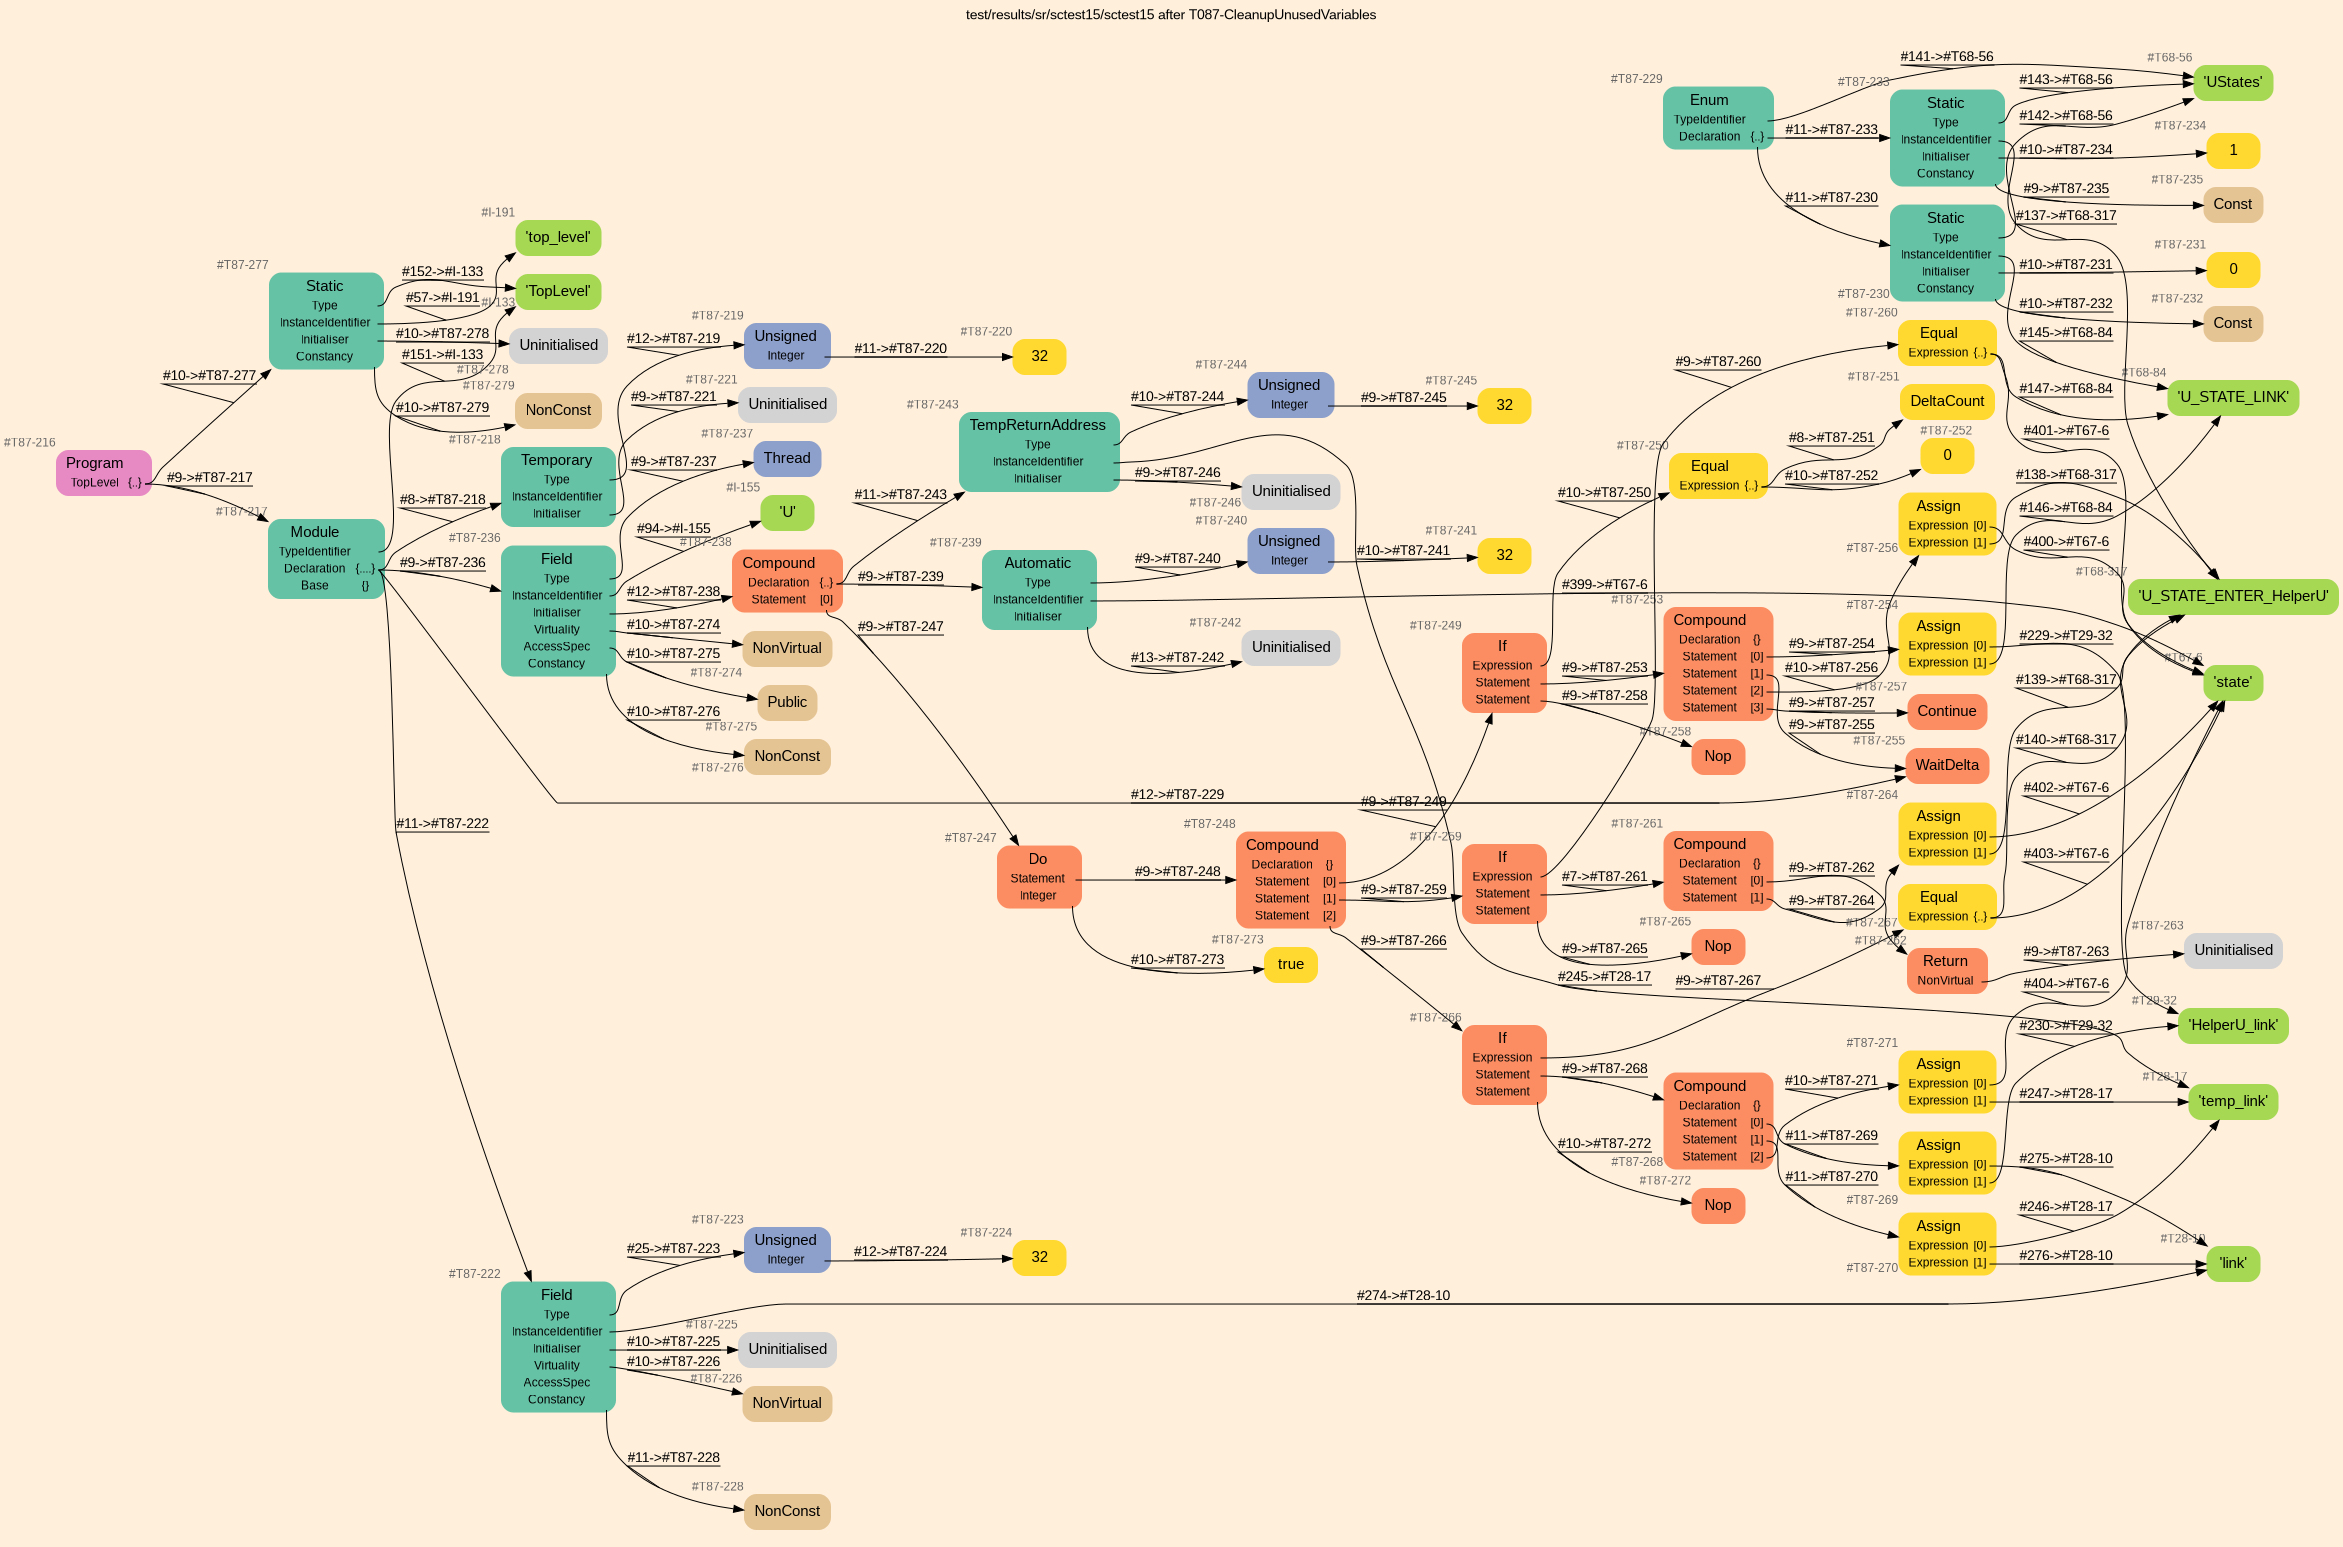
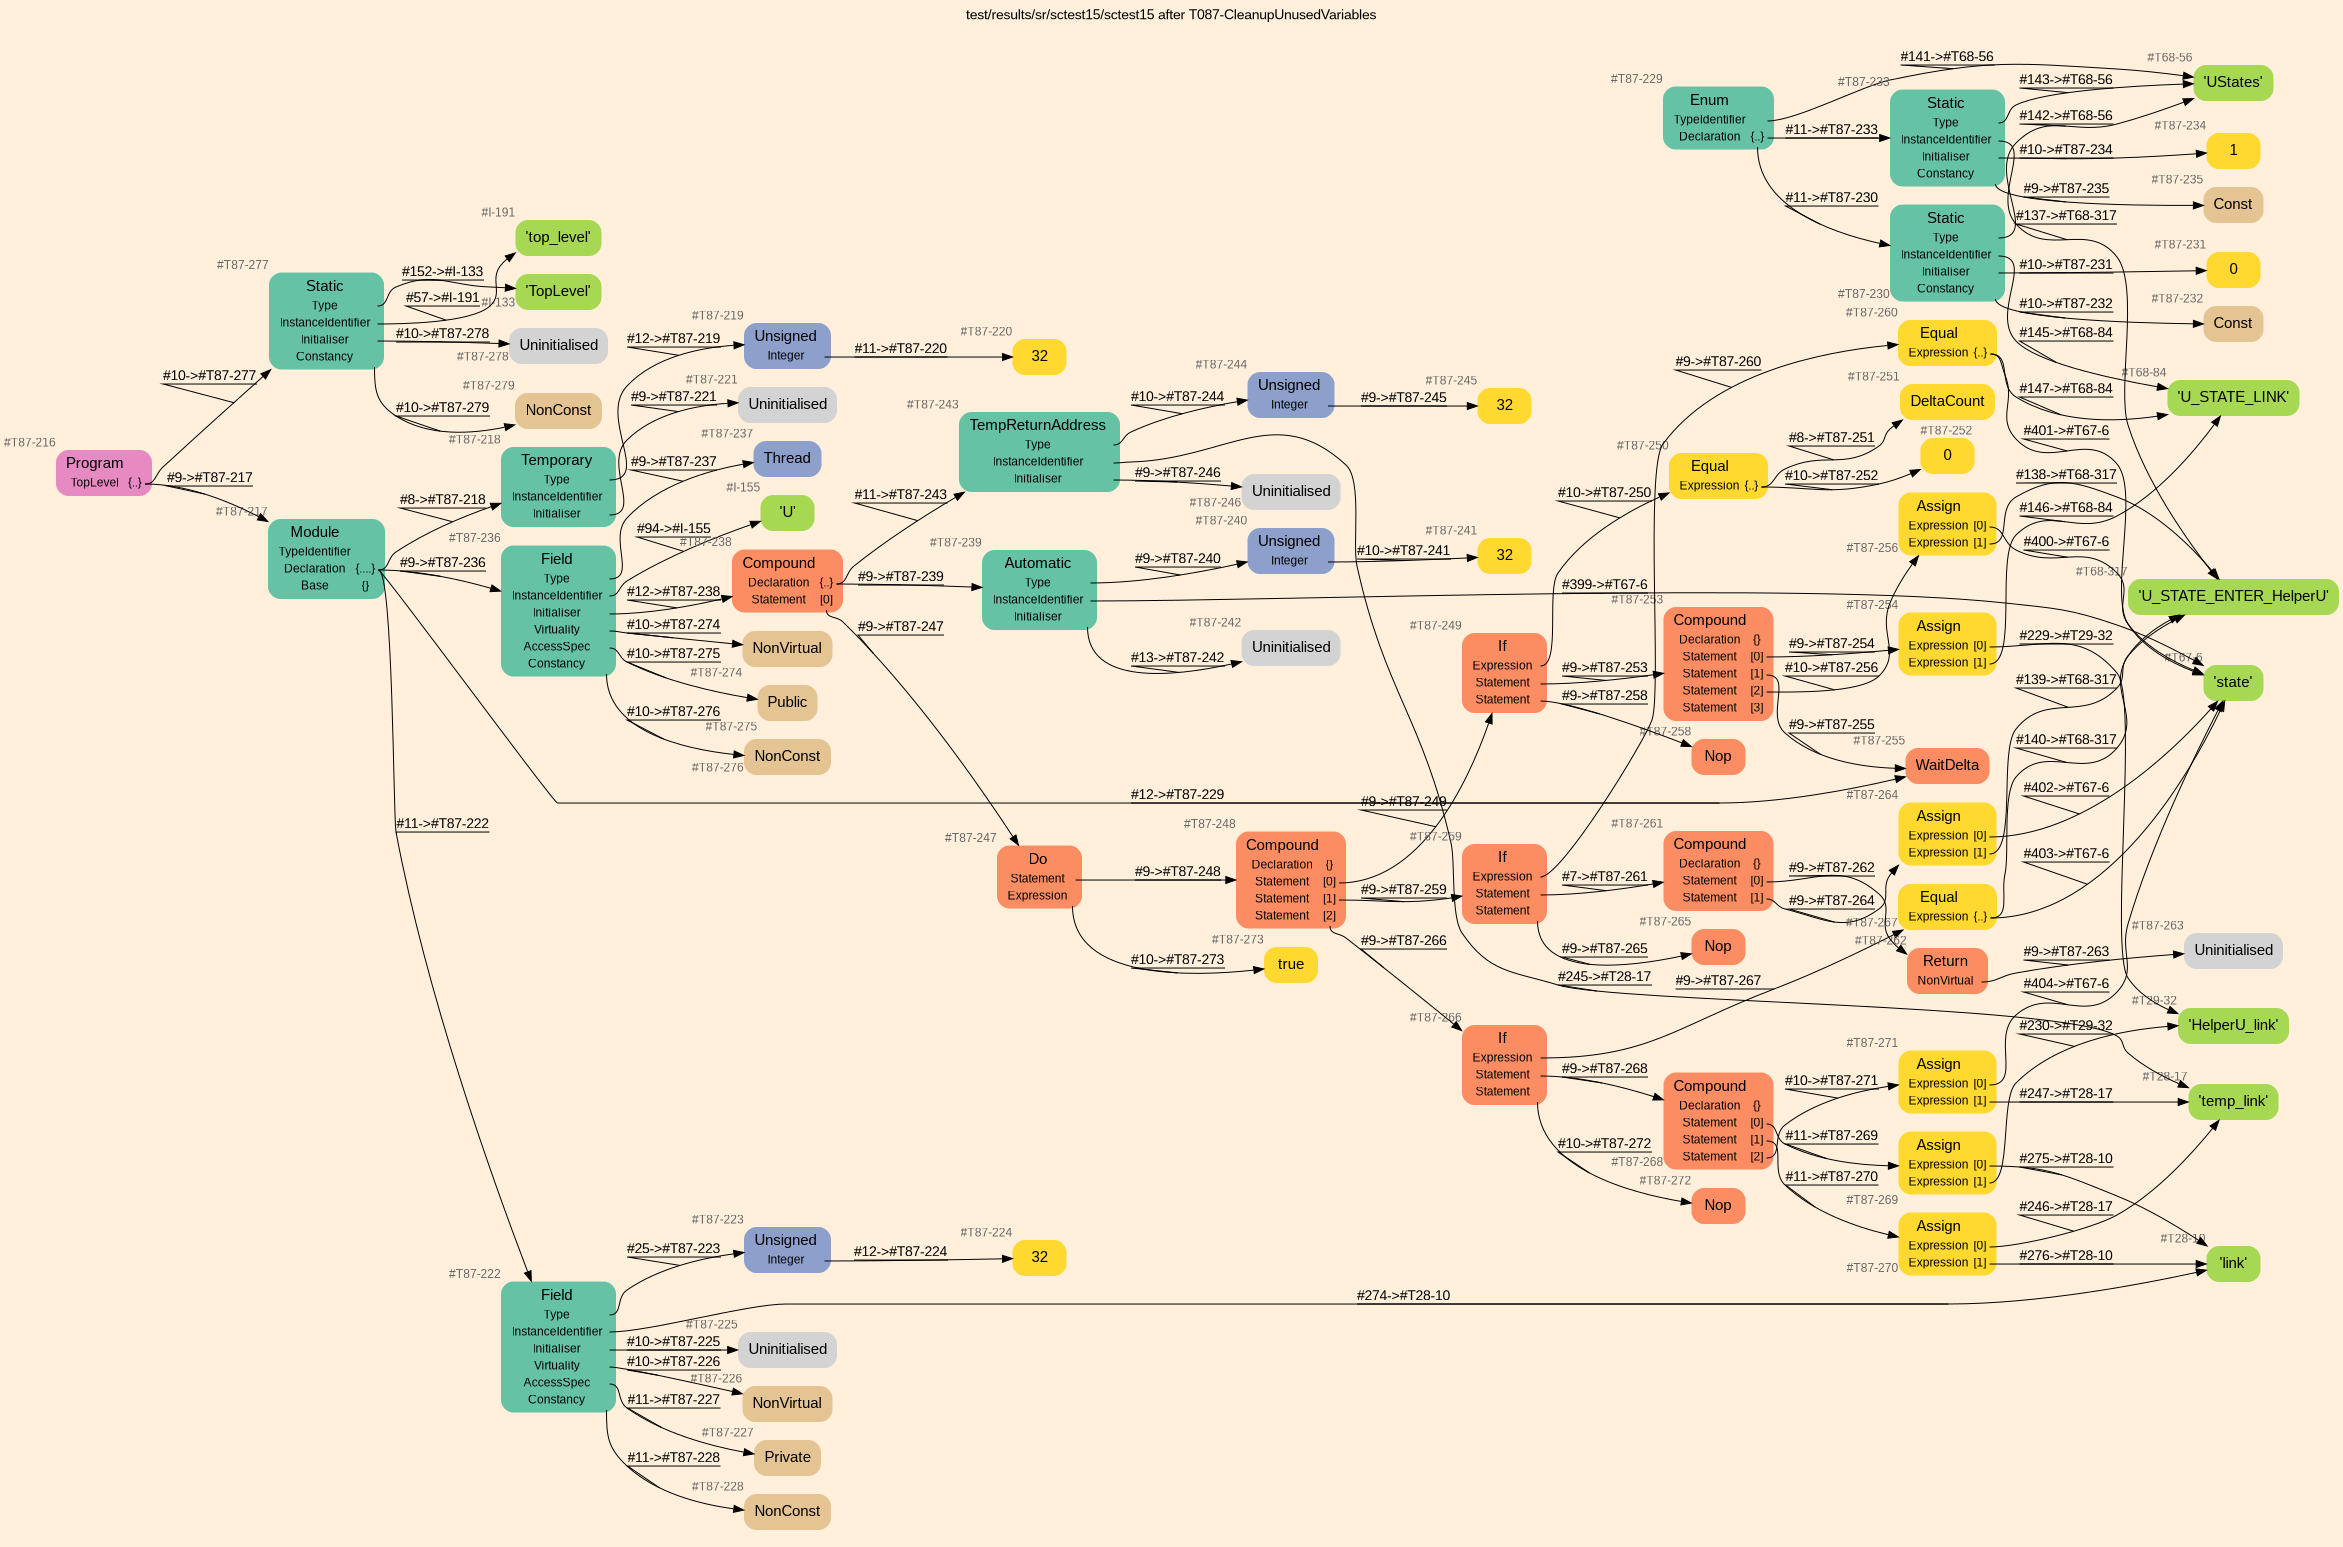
(397, 400) -> none
(1948, 712) -> none
(1038, 896) -> (1038, 896)
none -> (788, 1458)
